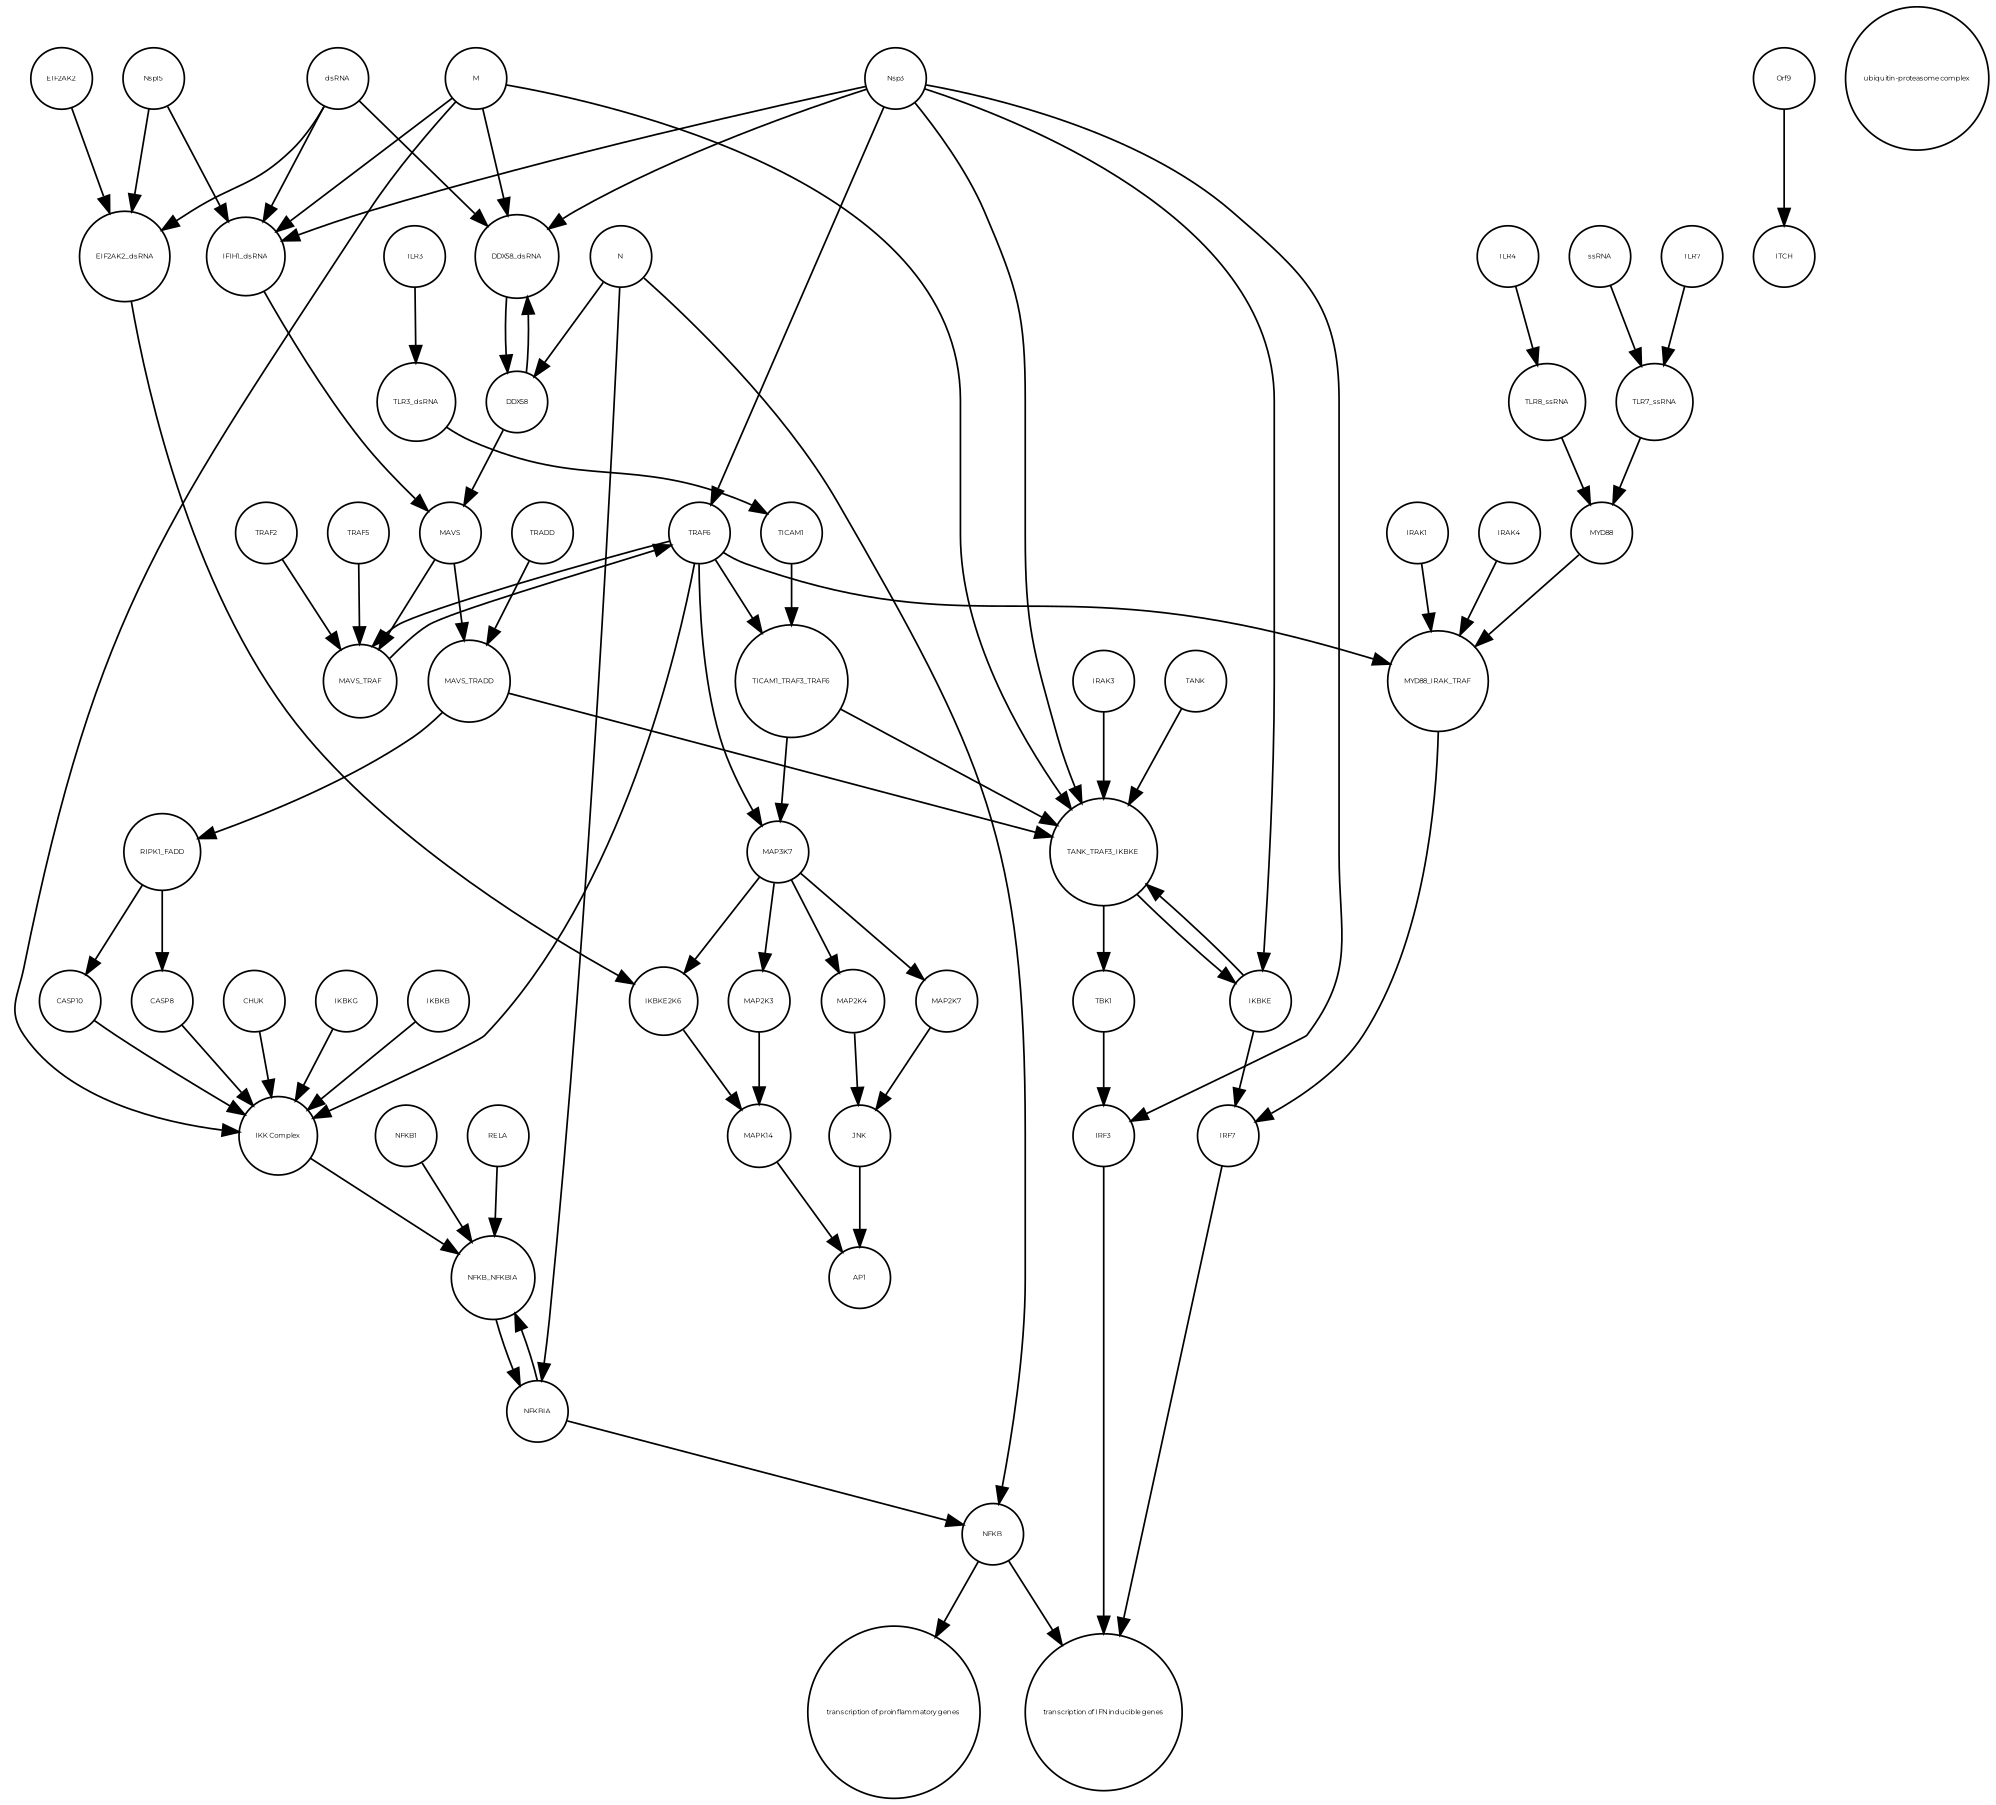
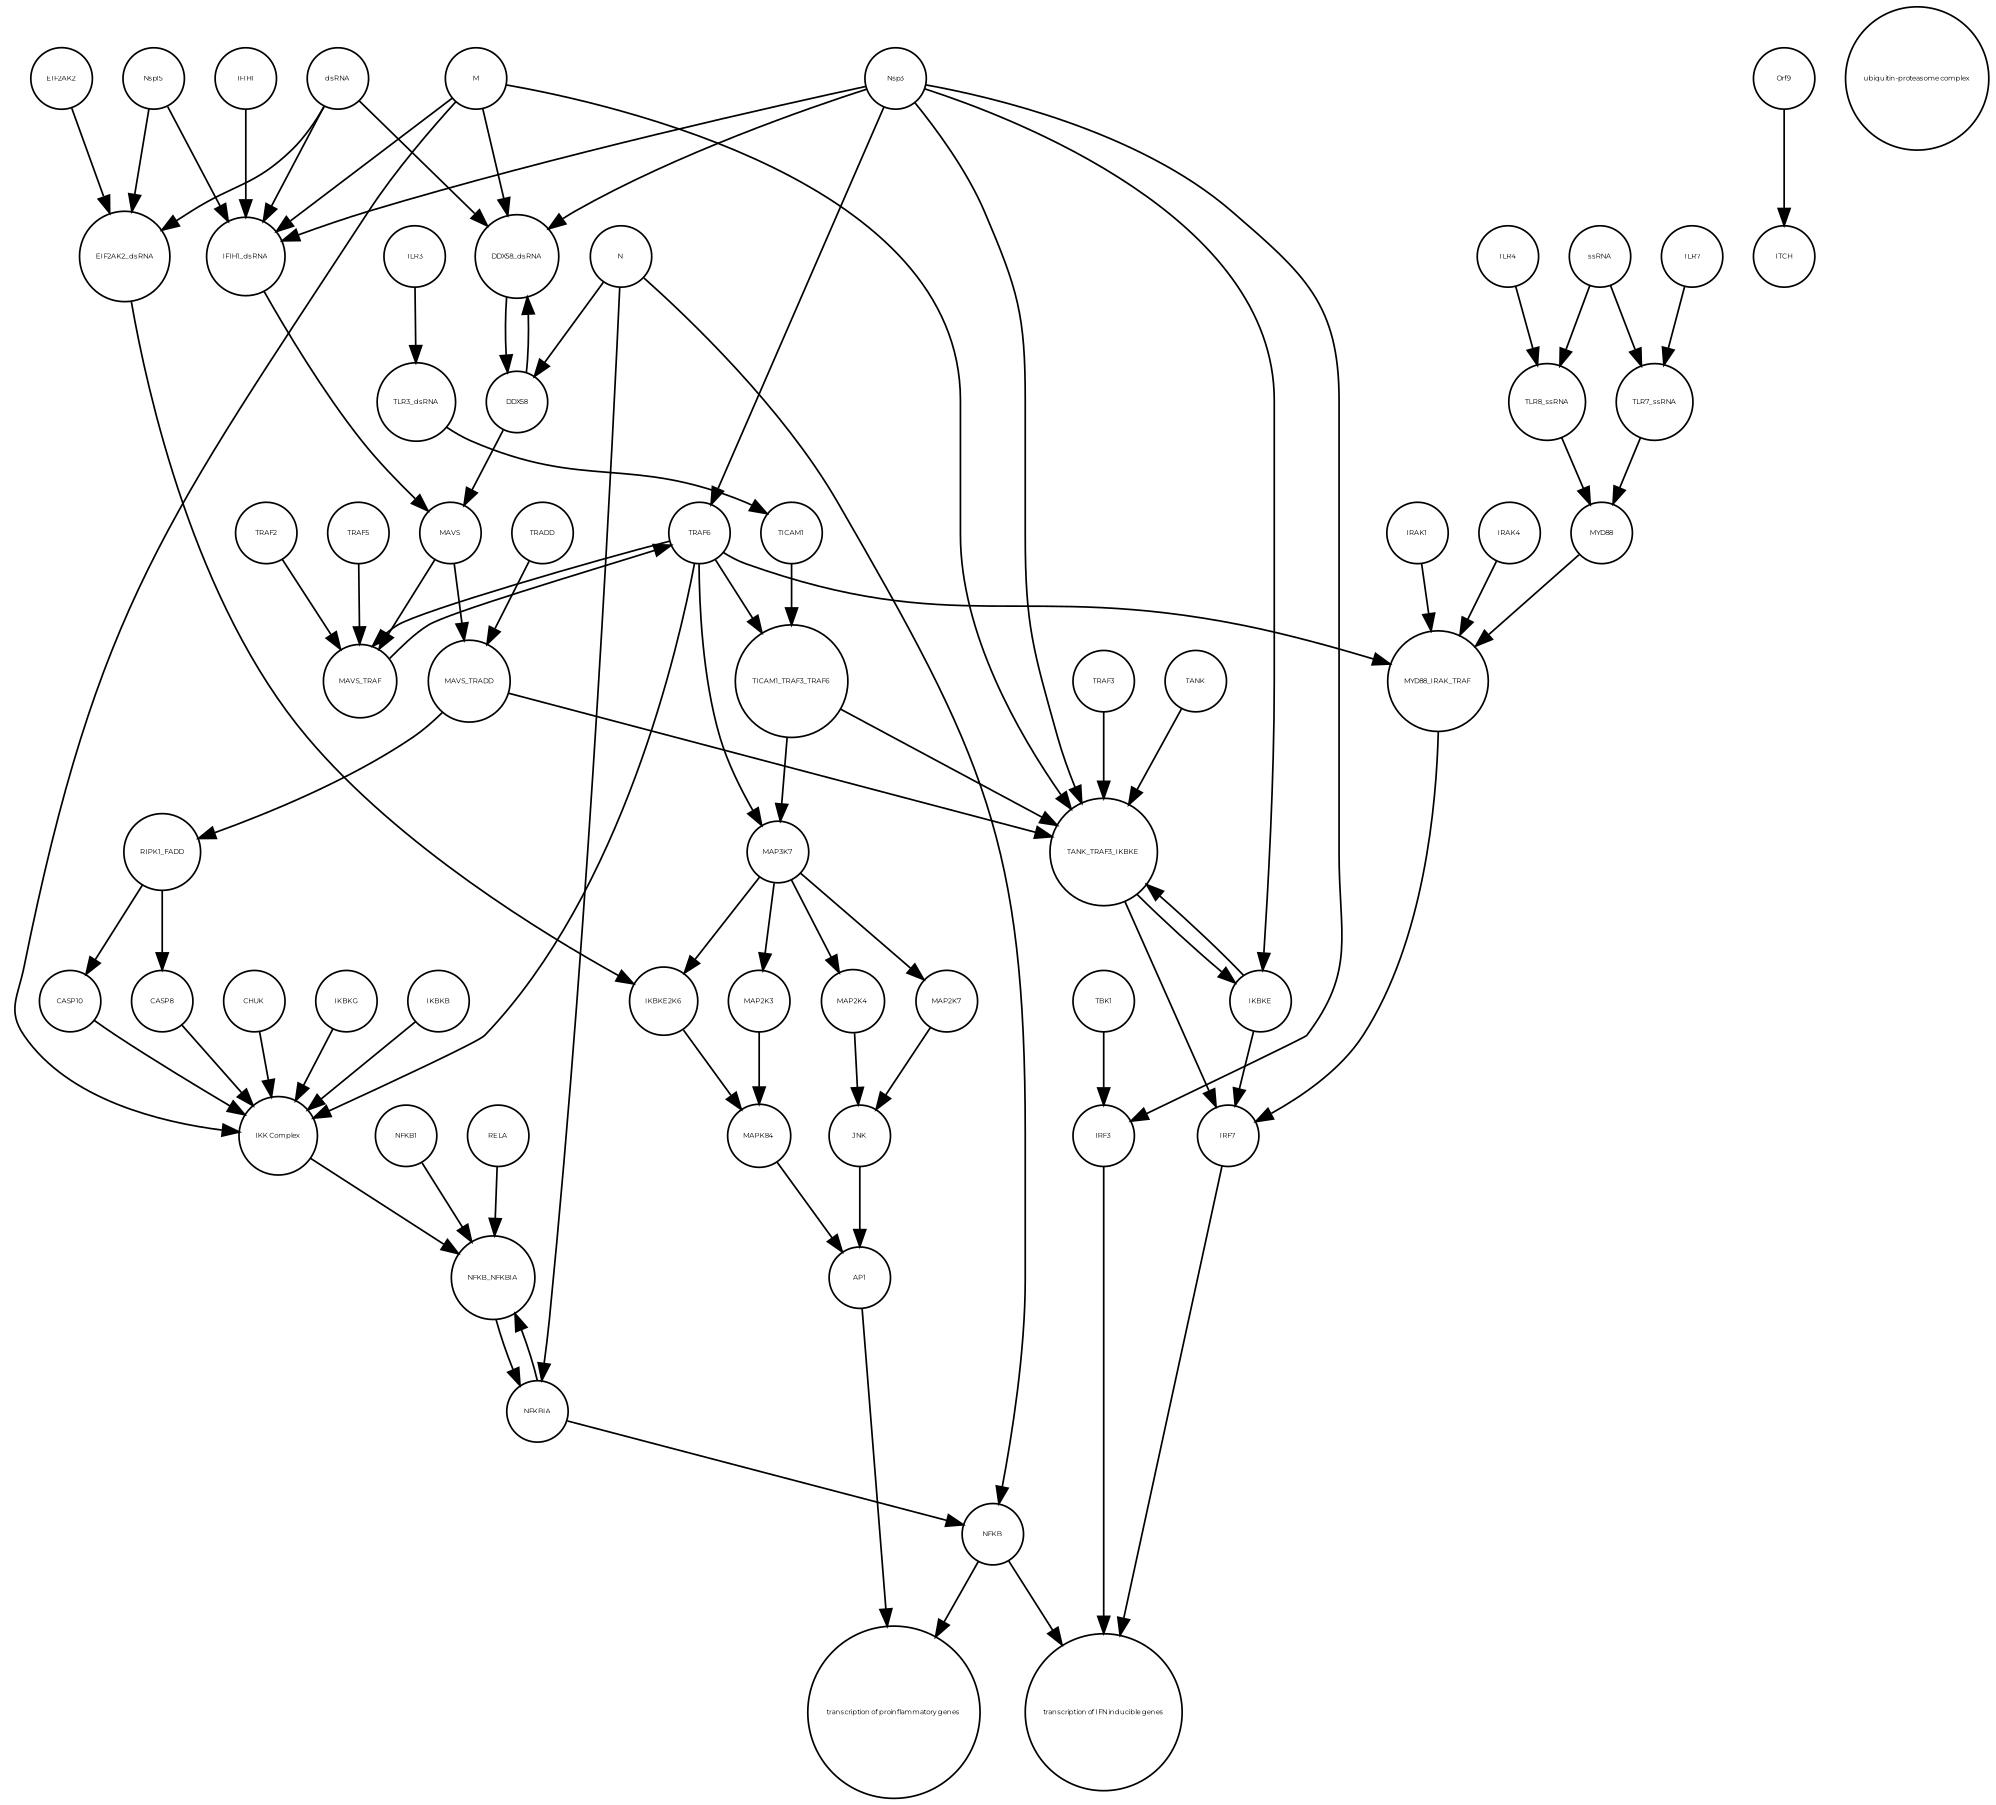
none -> (246, 78)
none -> (1578, 317)
(1104, 681) -> (1104, 681)
(1104, 929) -> (1167, 996)
(759, 1136) -> (759, 1136)
none -> (874, 1459)
